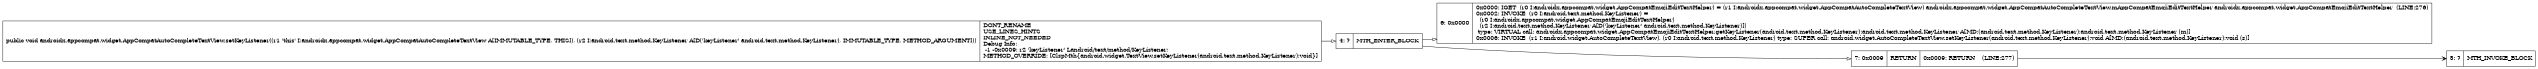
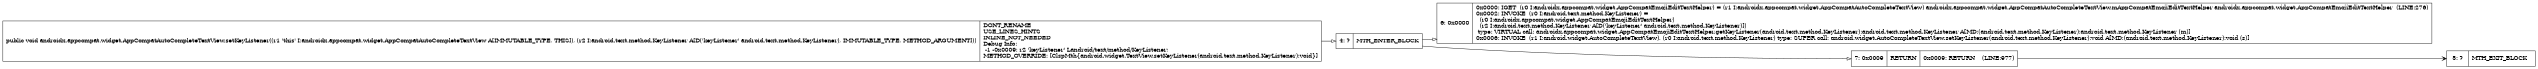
(1969, 58) -> (1969, 58)
(2499, 58) -> (2499, 58)
